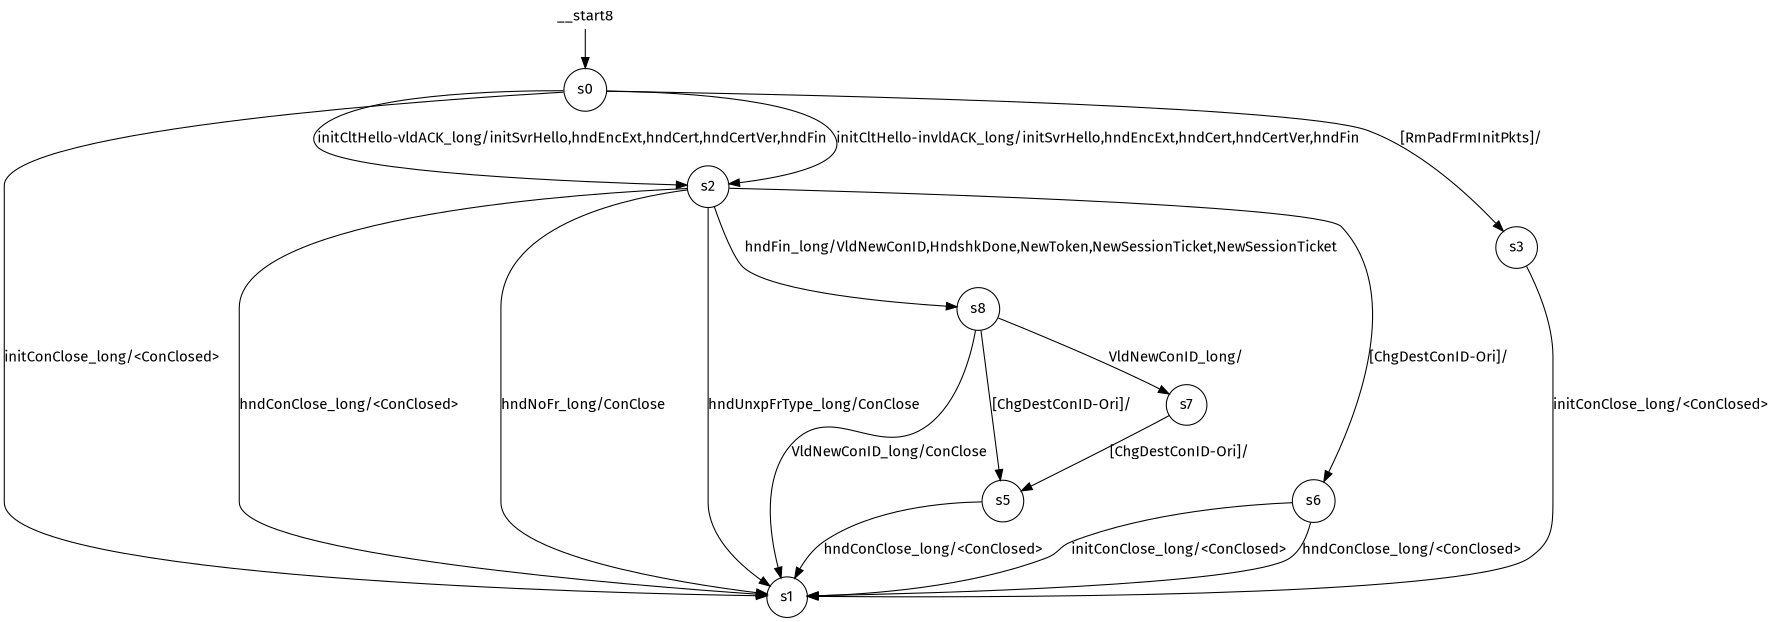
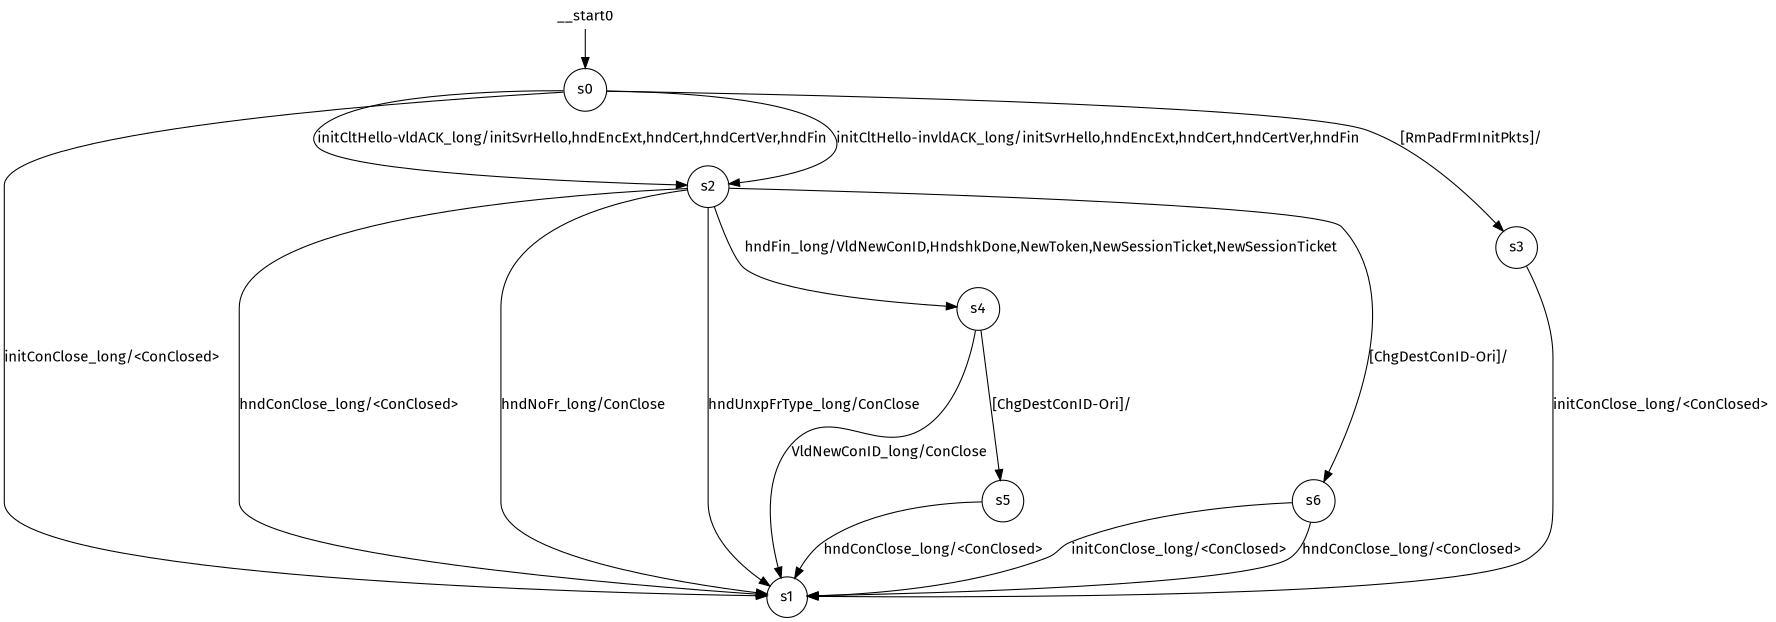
(585, 17) -> (585, 17)
(978, 309) -> (978, 309)
(1187, 405) -> none
